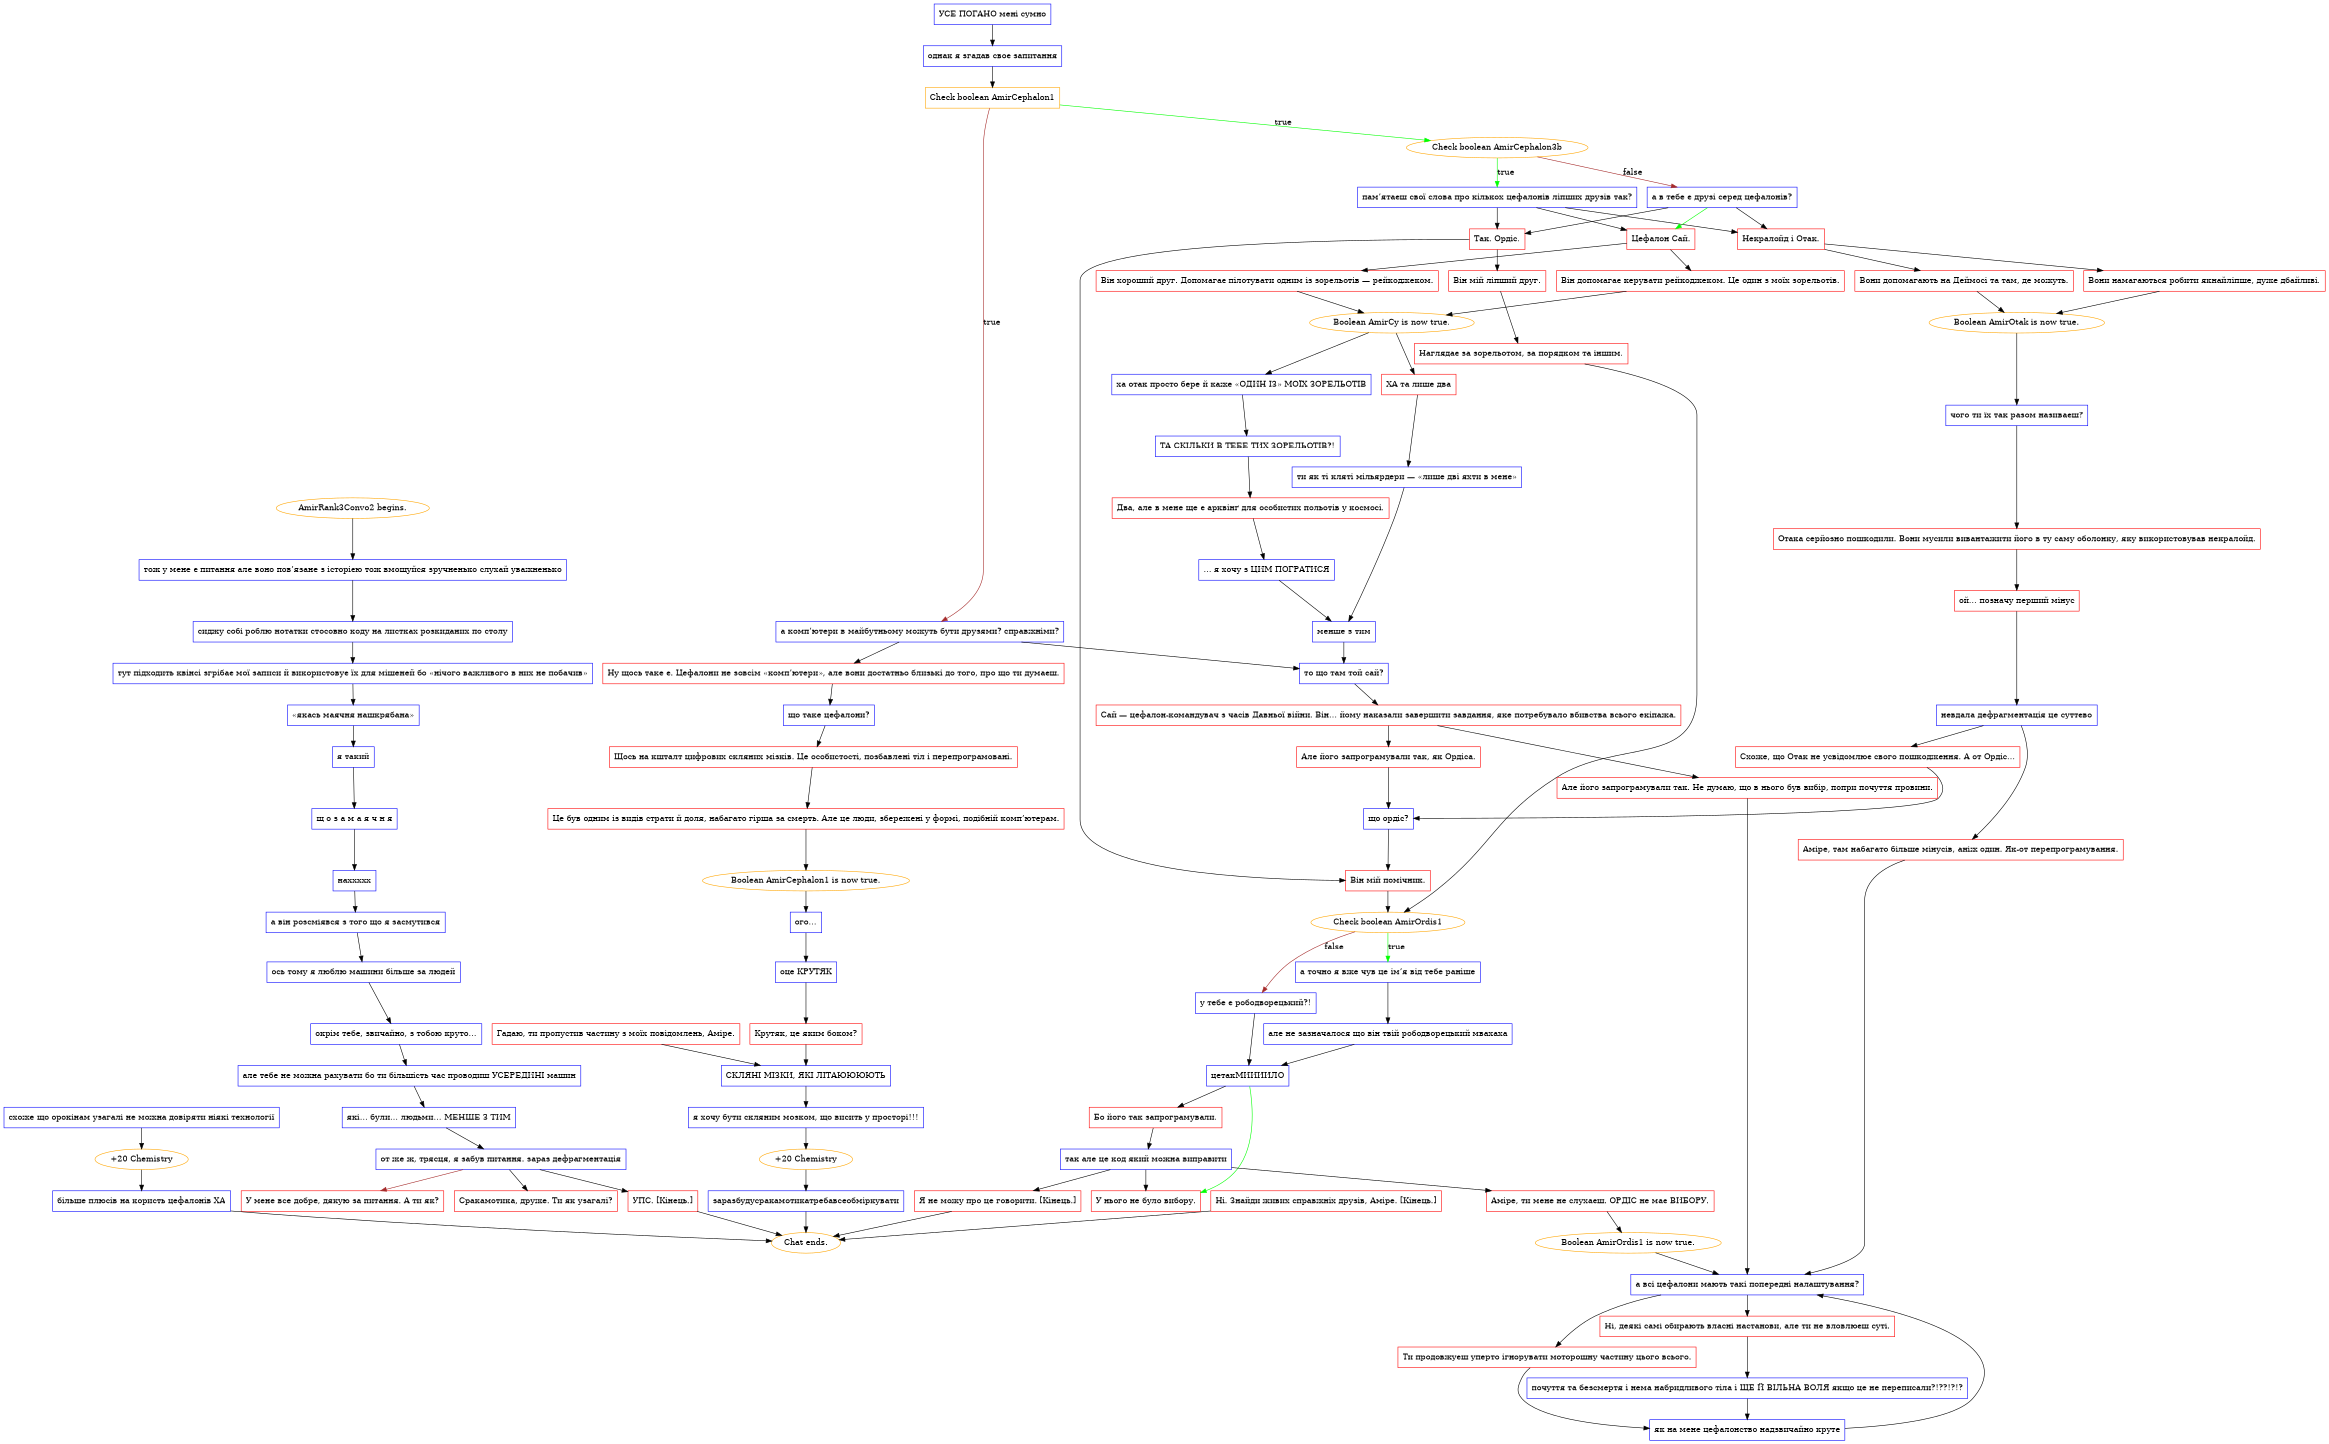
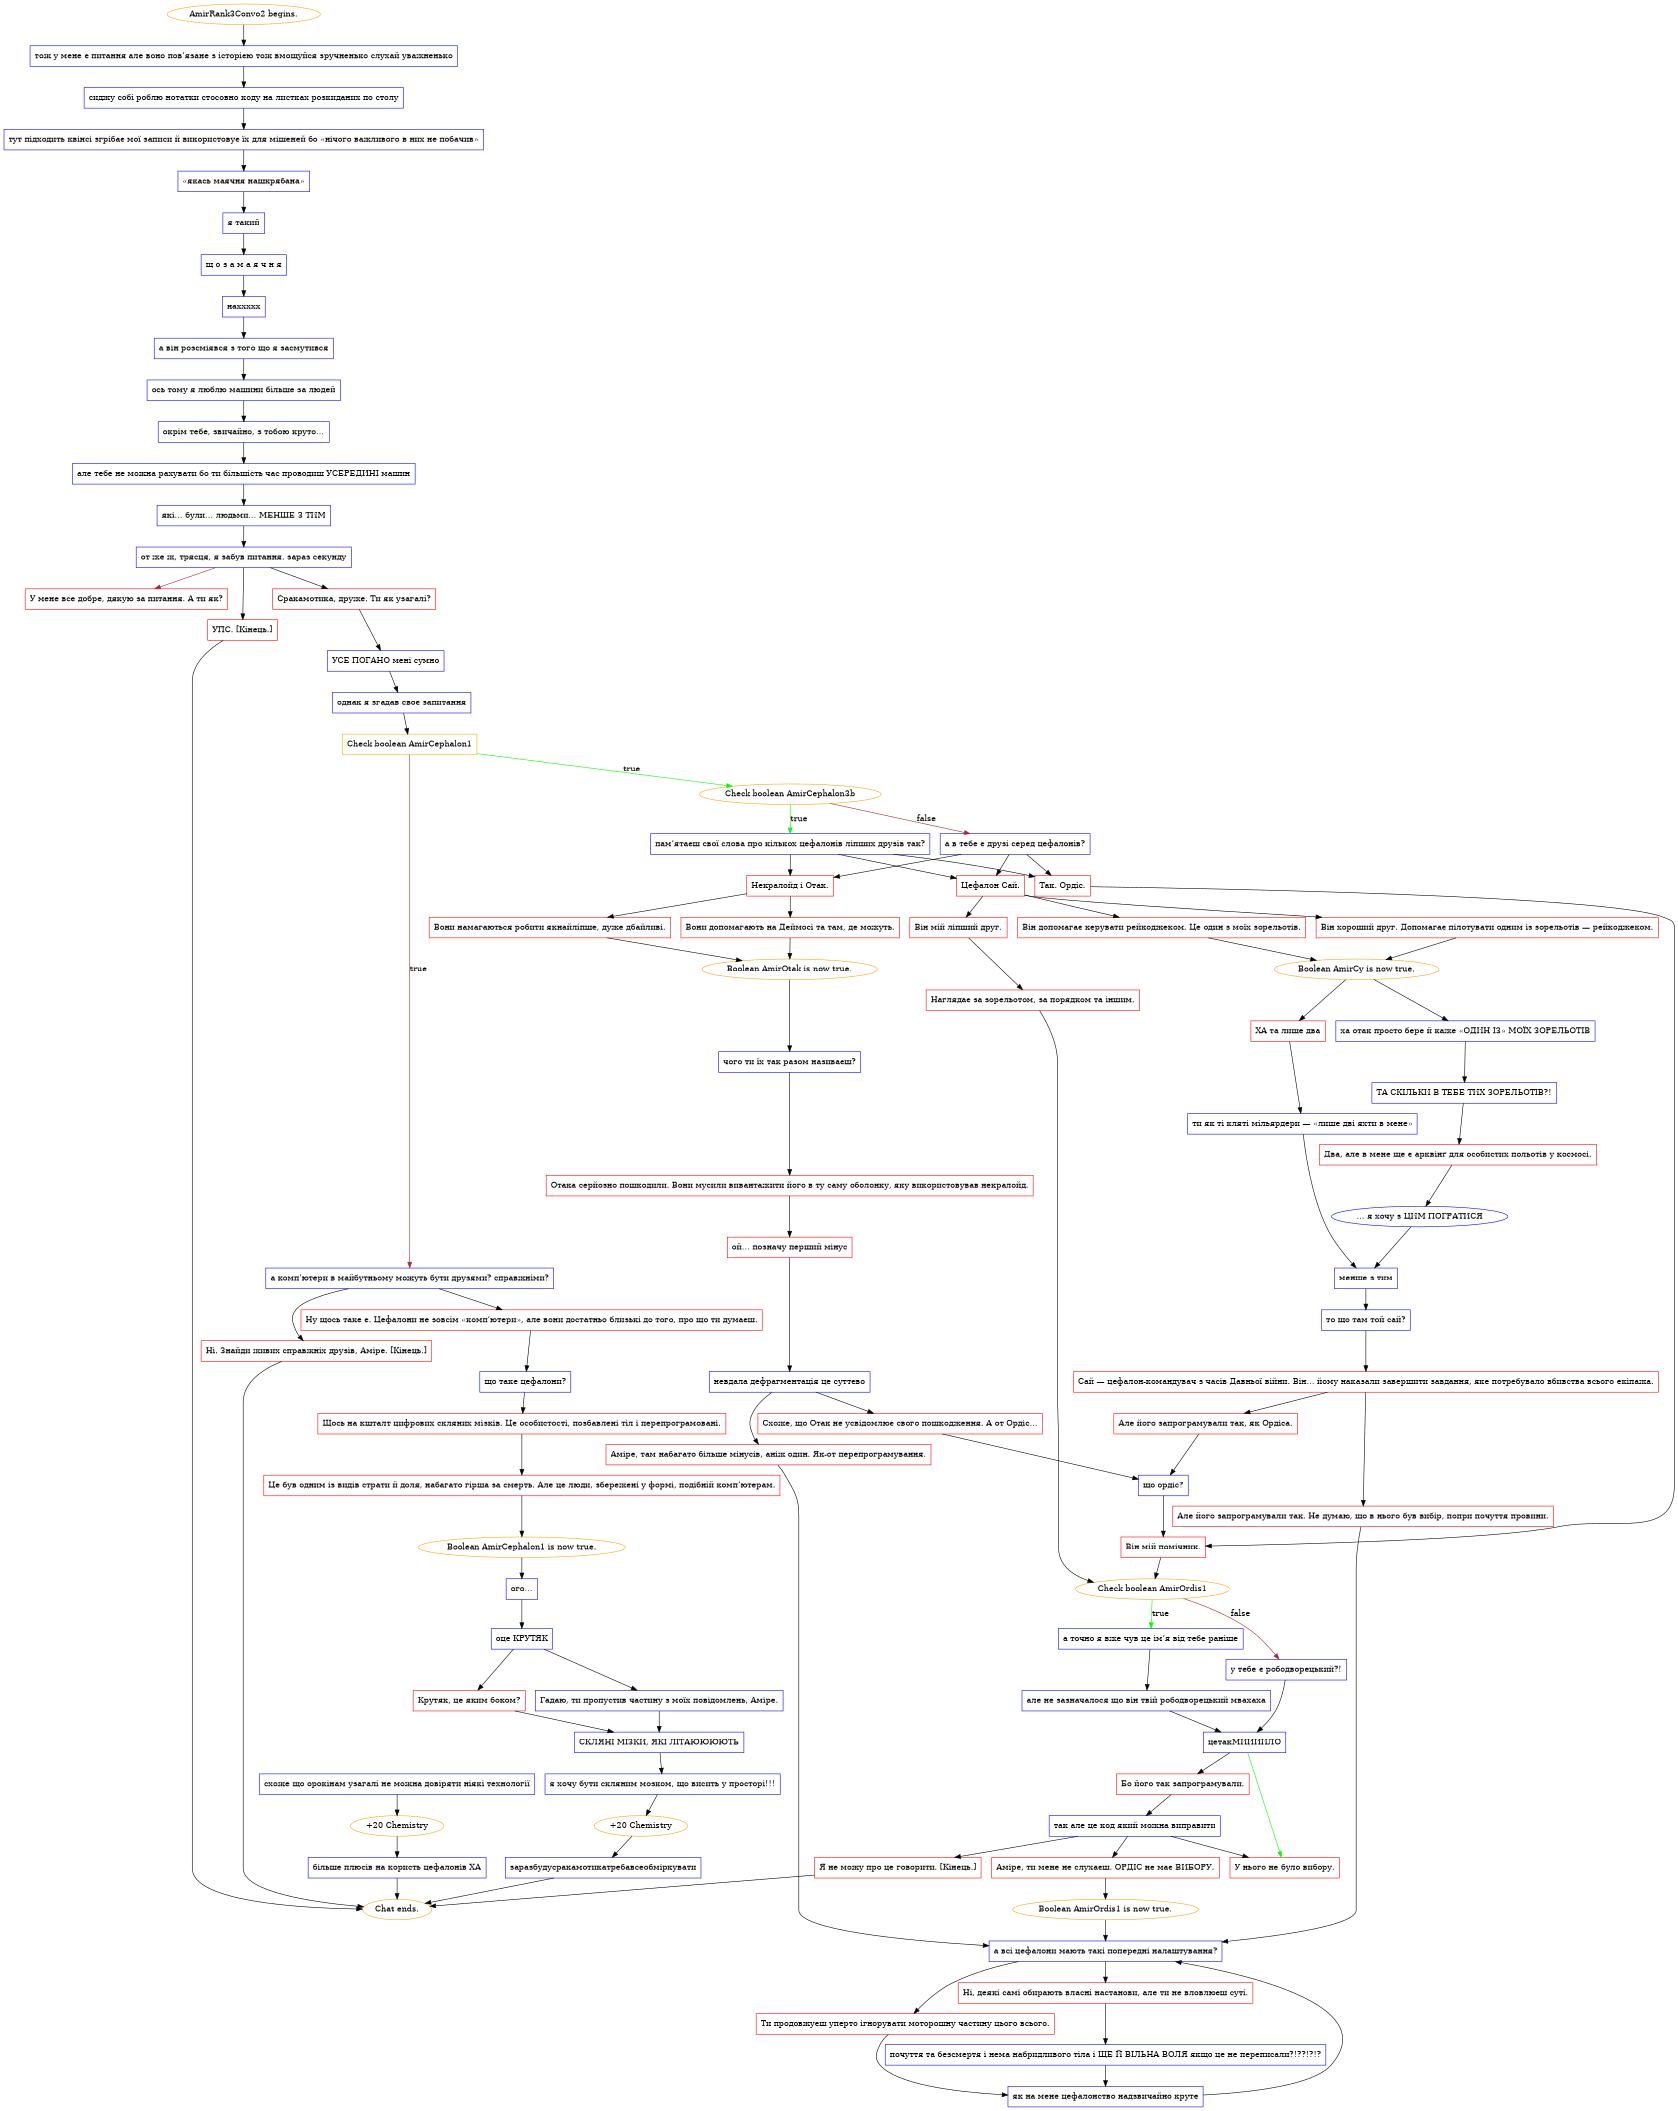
(1694, 217) -> (1004, 863)
(1497, 260) -> (976, 904)
(1267, 570) -> (1420, 1217)
none -> (369, 627)
(1158, 655) -> (307, 1302)
(616, 1034) -> (659, 1701)
(501, 1159) -> (244, 557)
none -> (588, 1669)
